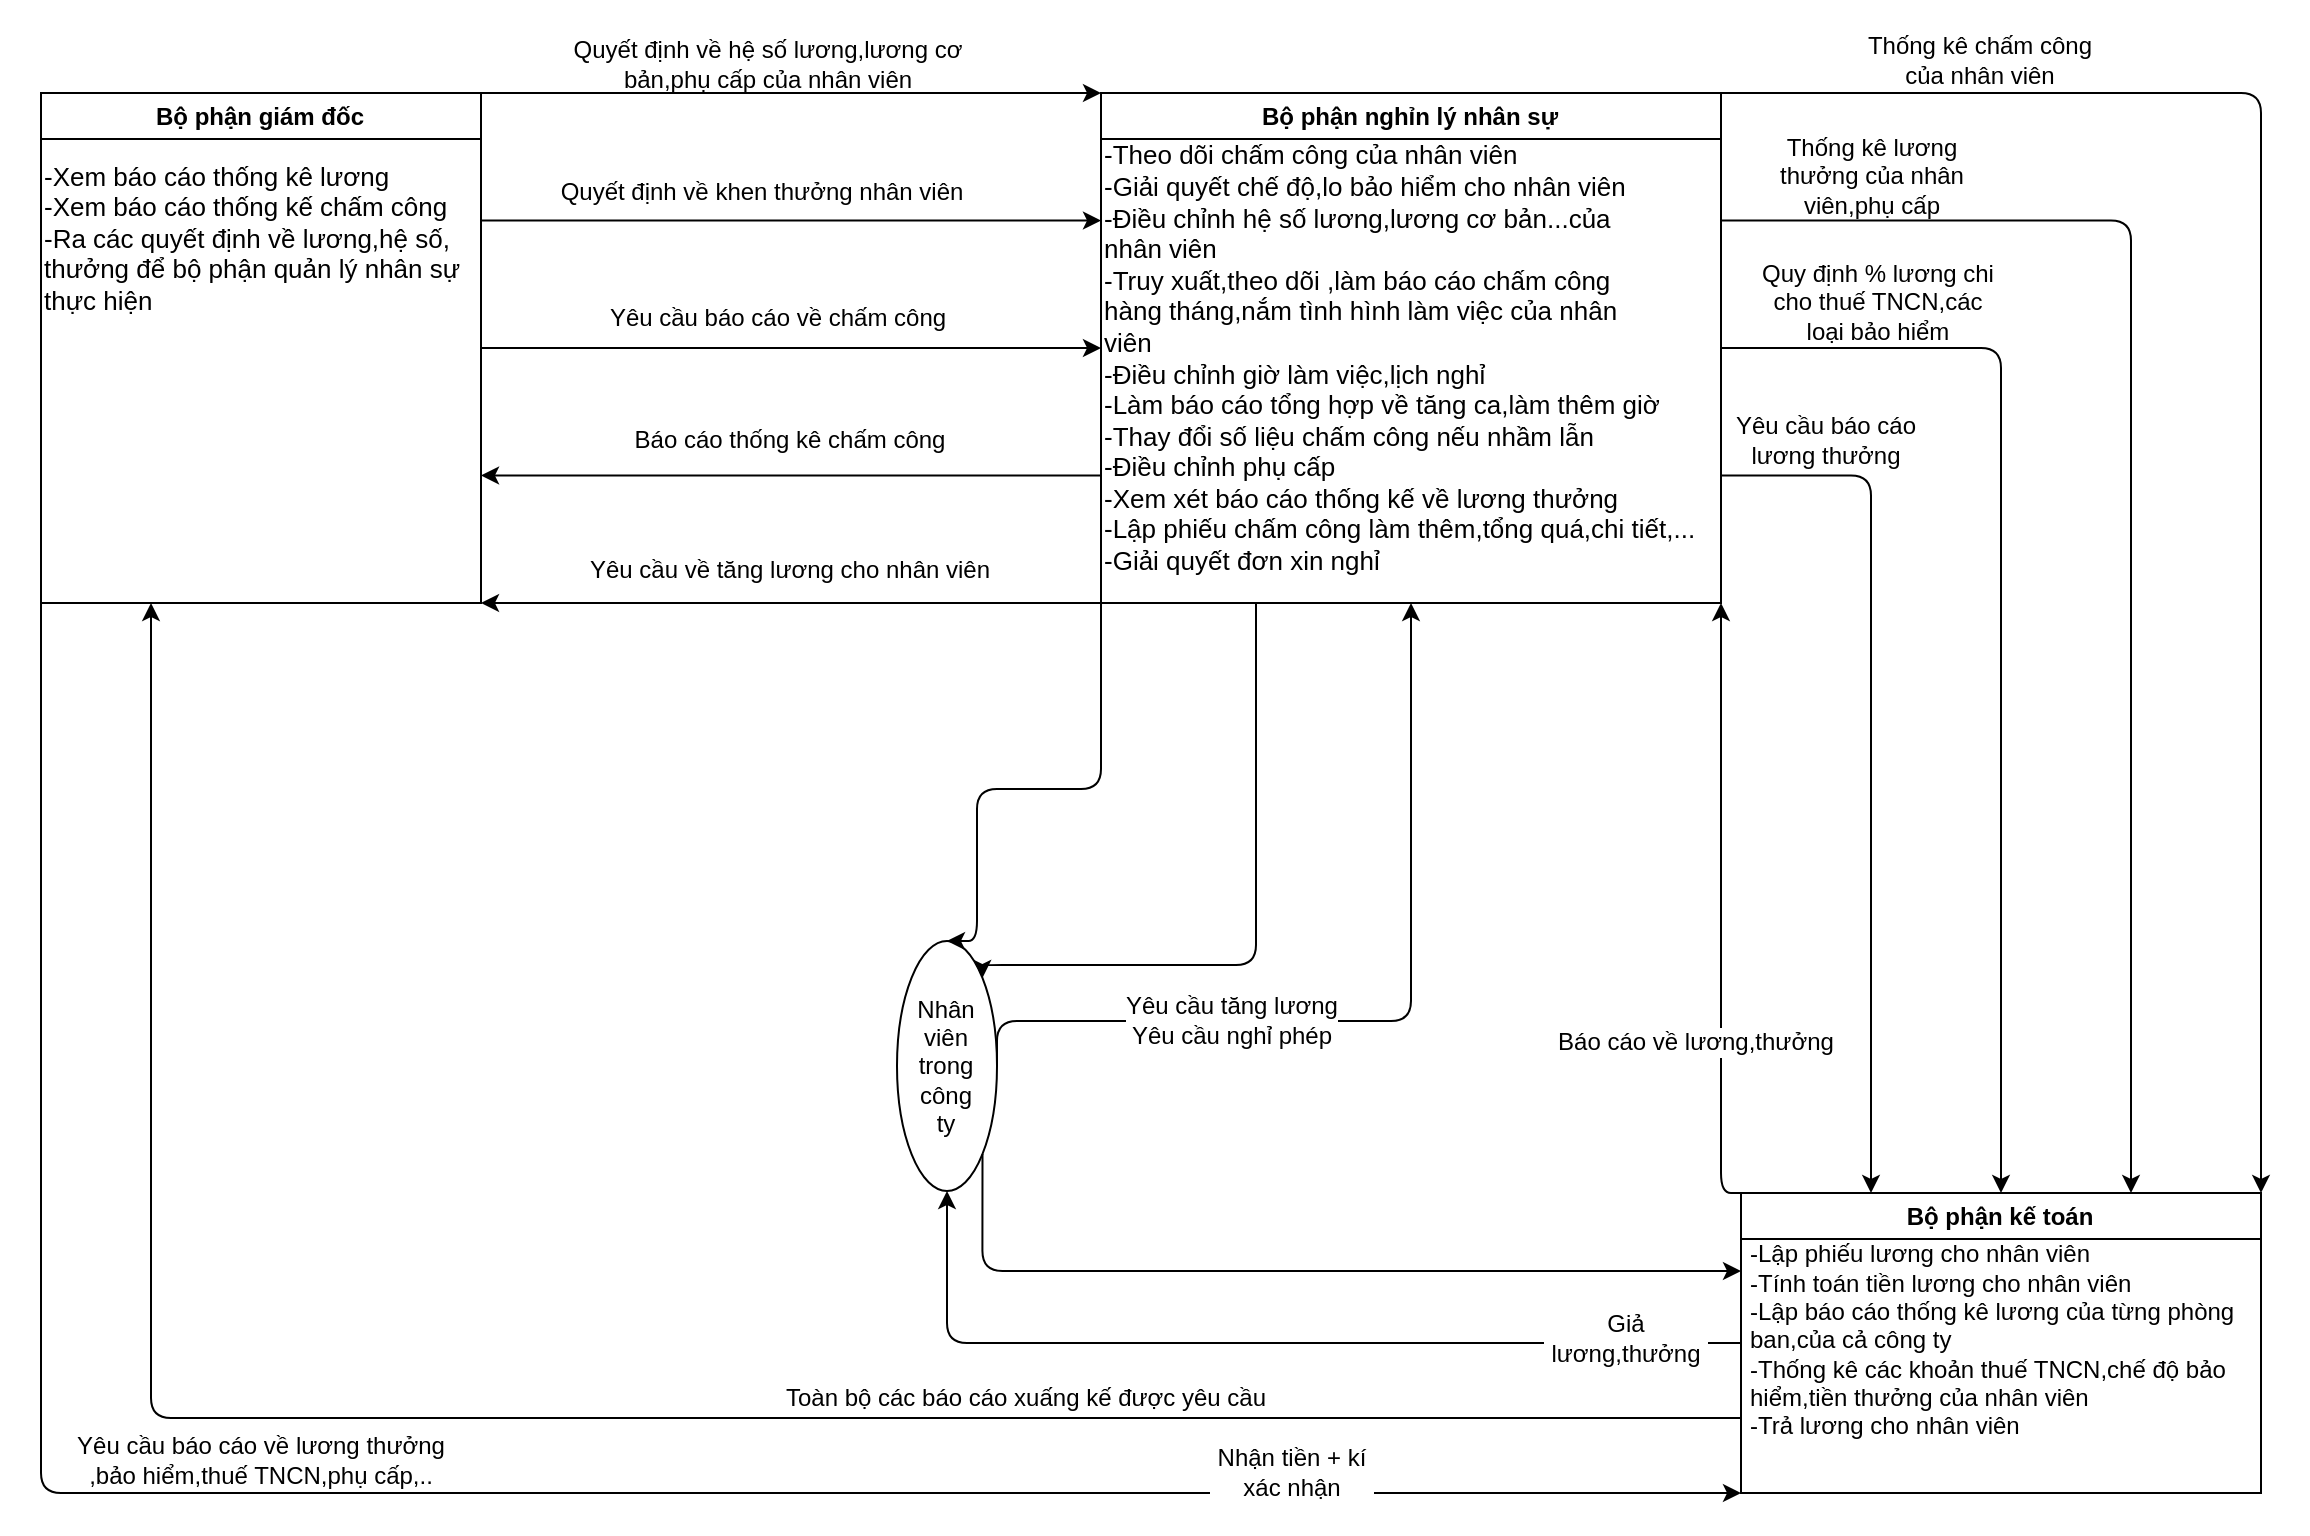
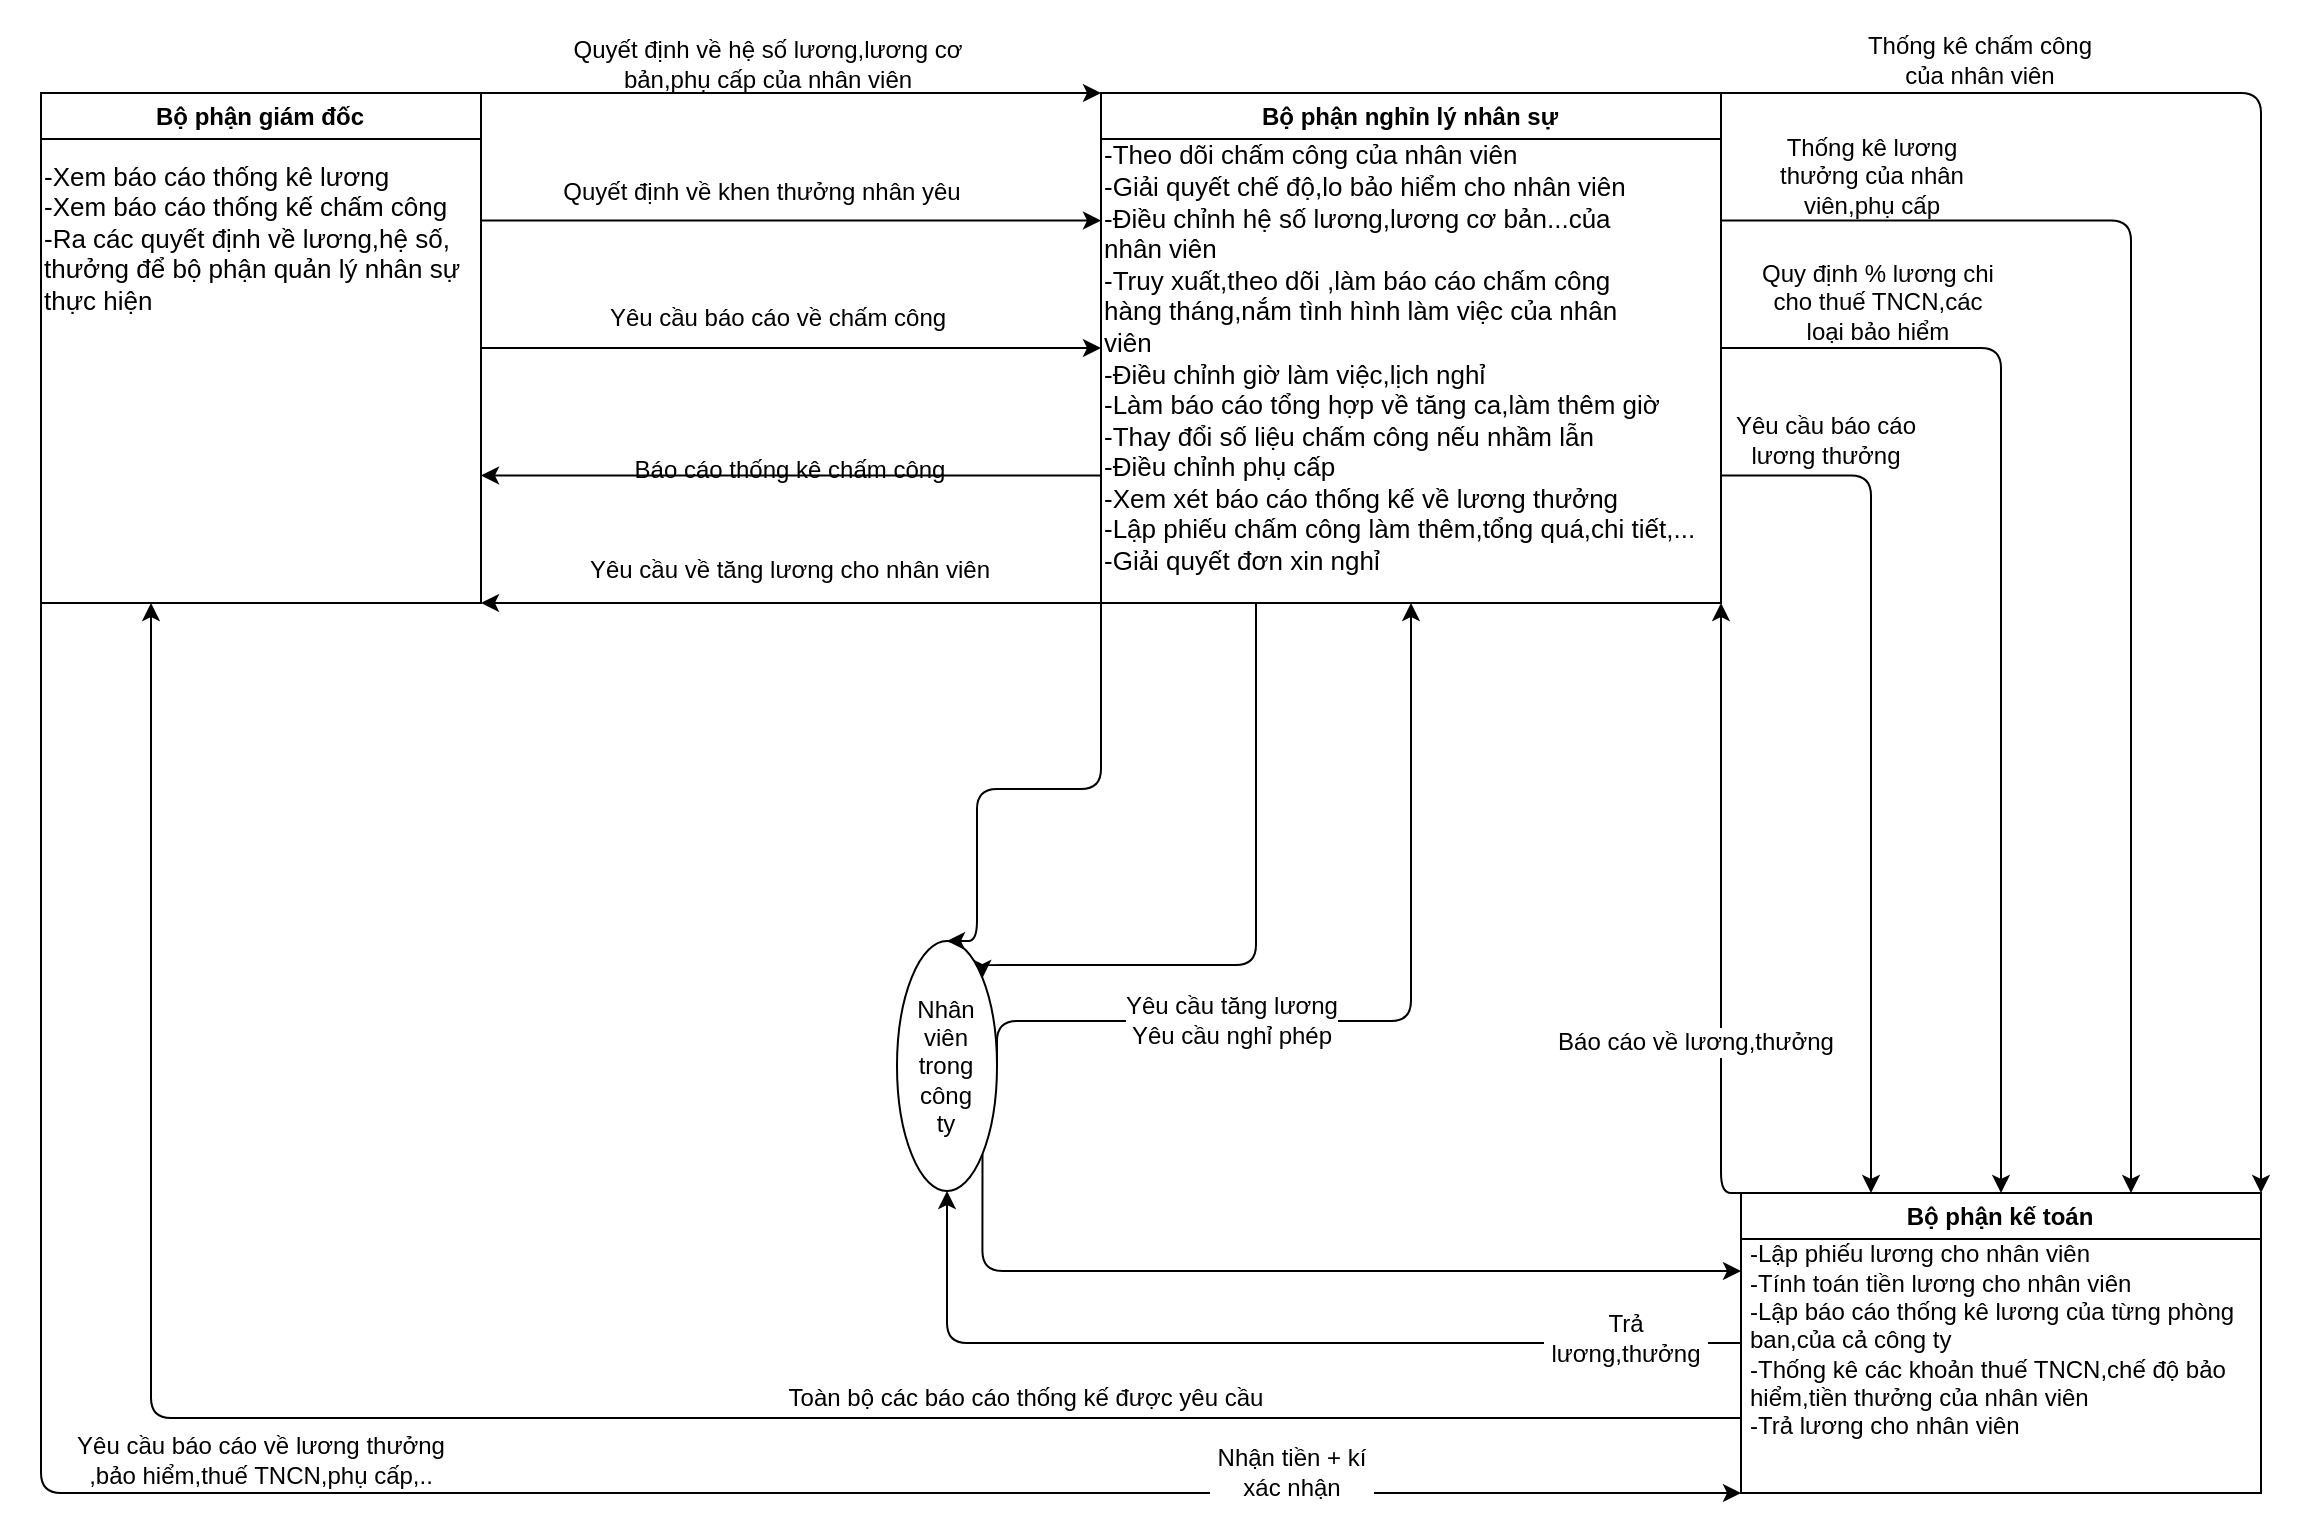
(763, 193) -> (763, 193)
(791, 441) -> (791, 471)
(1627, 1339) -> (1627, 1339)
(1027, 1399) -> (1027, 1399)
